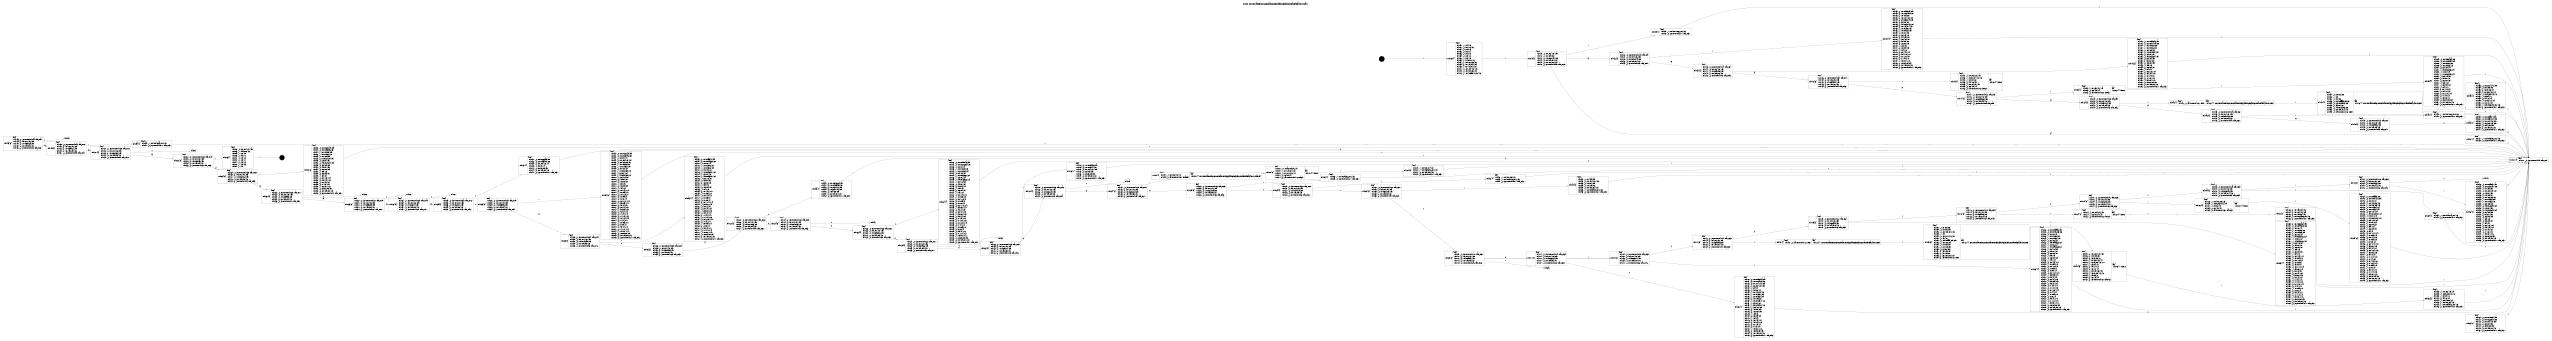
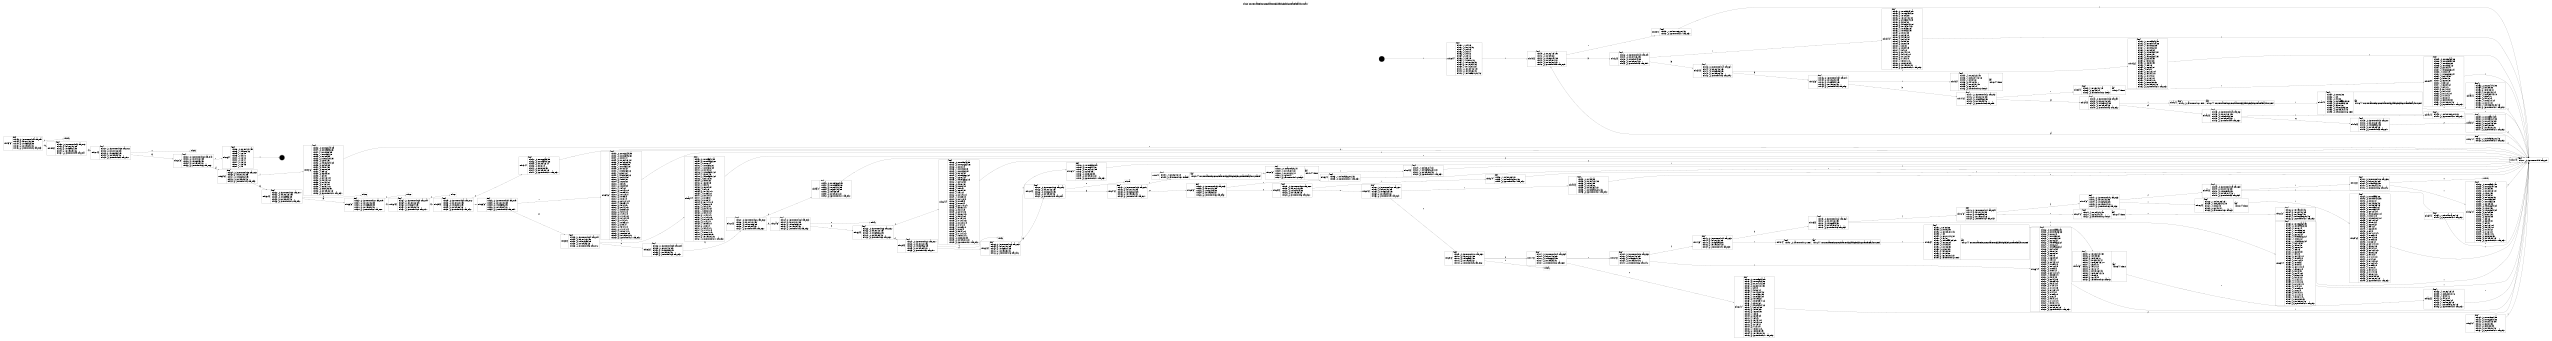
(152, 144) -> none
